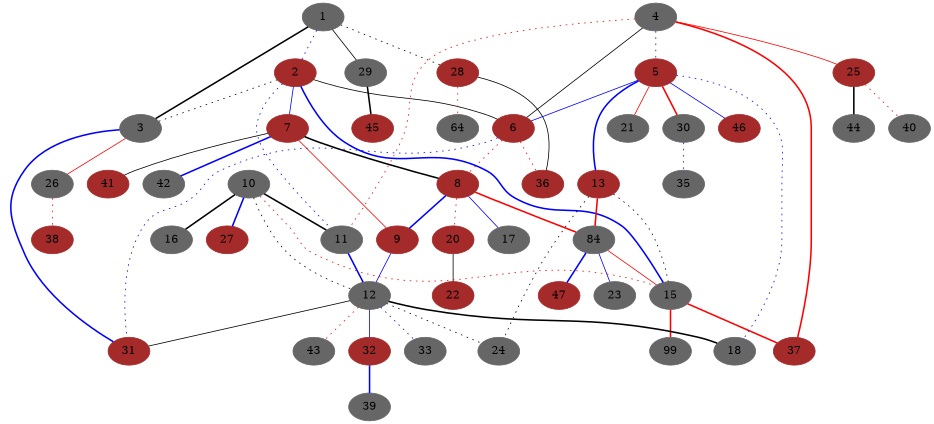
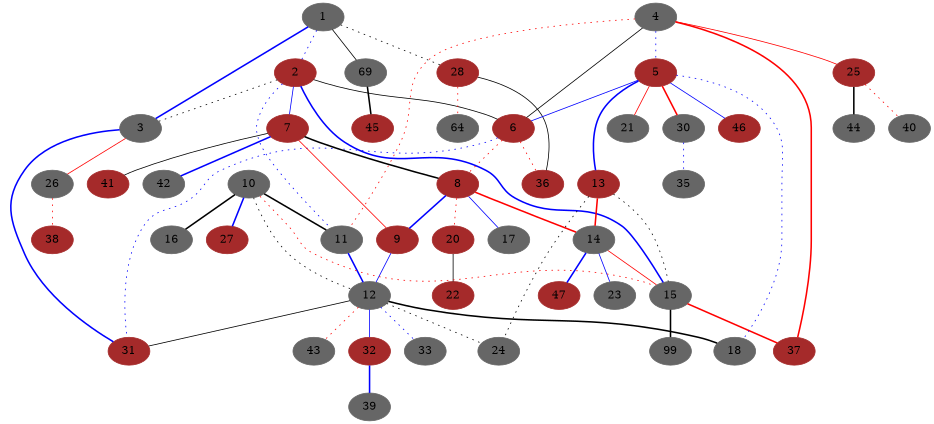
(232, 73) -> (232, 73)
(366, 73) -> (366, 73)
(594, 240) -> (594, 240)
(671, 323) -> (671, 323)
